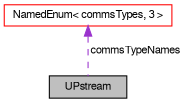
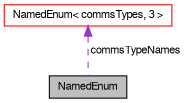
(88, 87) -> (88, 87)
